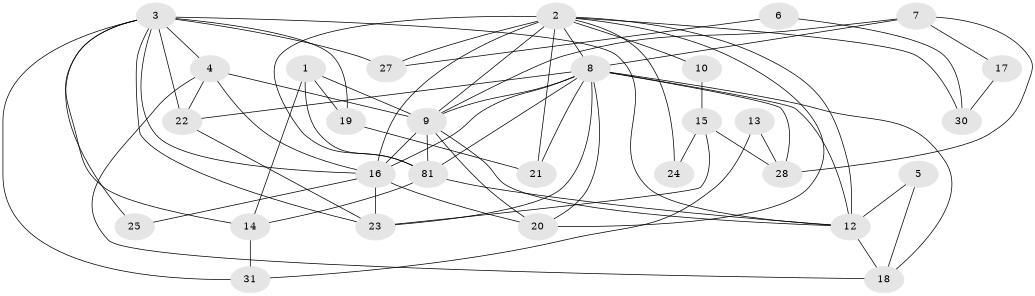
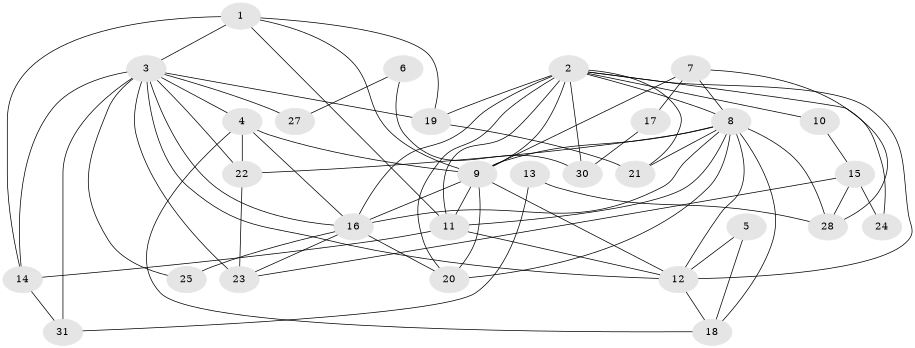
(470, 39) -> (499, 94)
none -> (194, 42)
(428, 174) -> (449, 227)
(536, 201) -> none
